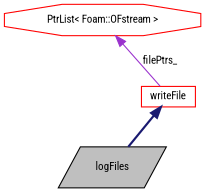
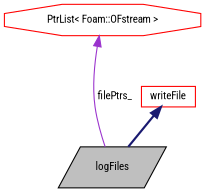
(141, 65) -> (94, 97)
